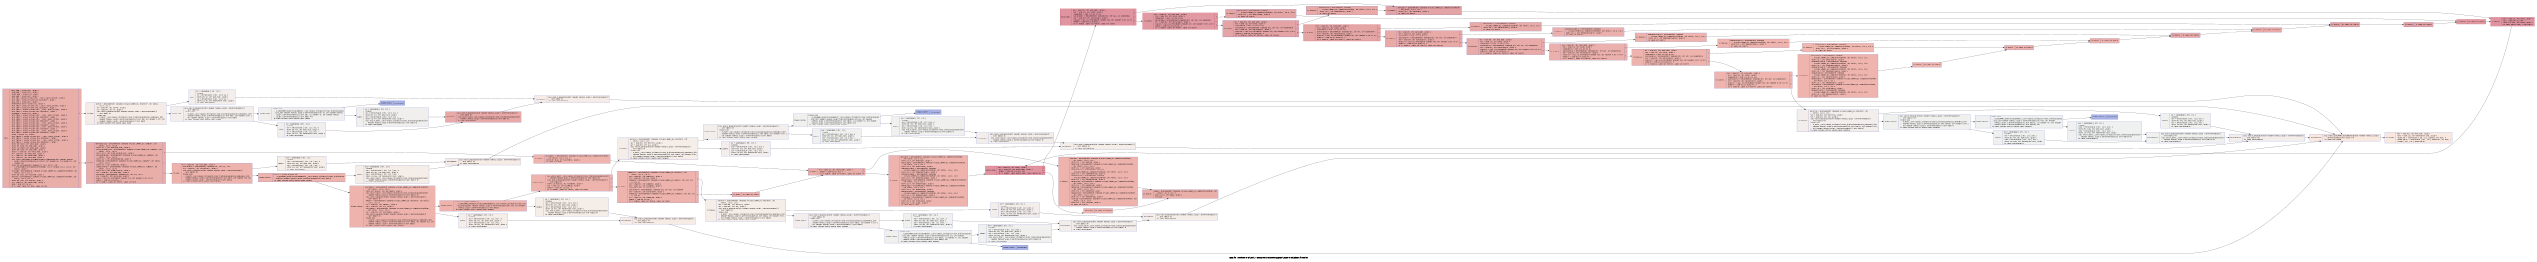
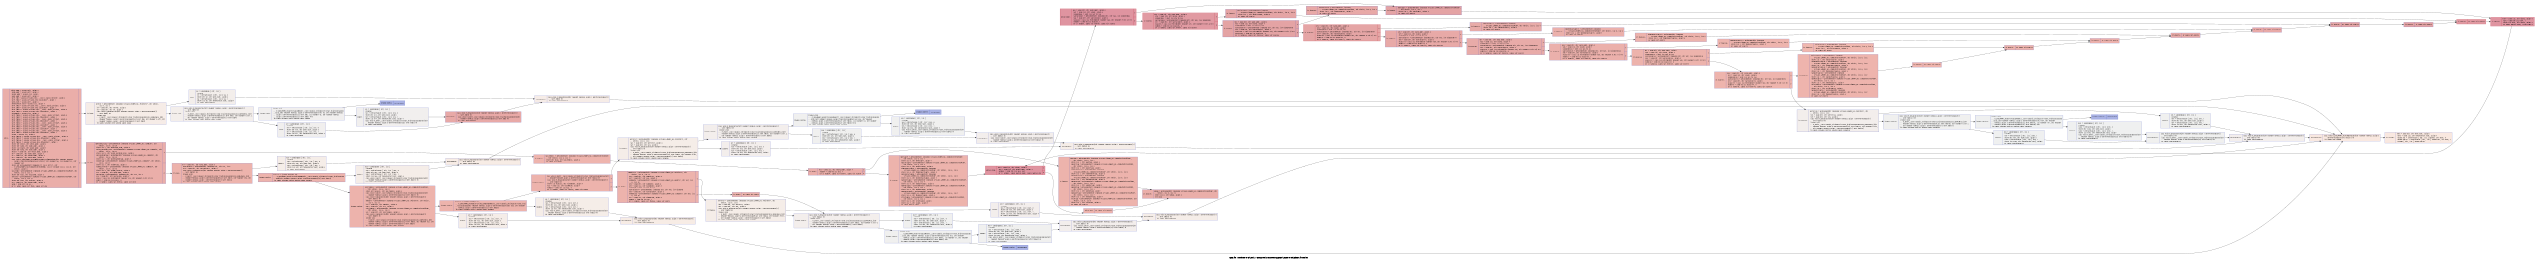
(1249, 33) -> (1250, 33)
(788, 184) -> (793, 199)
